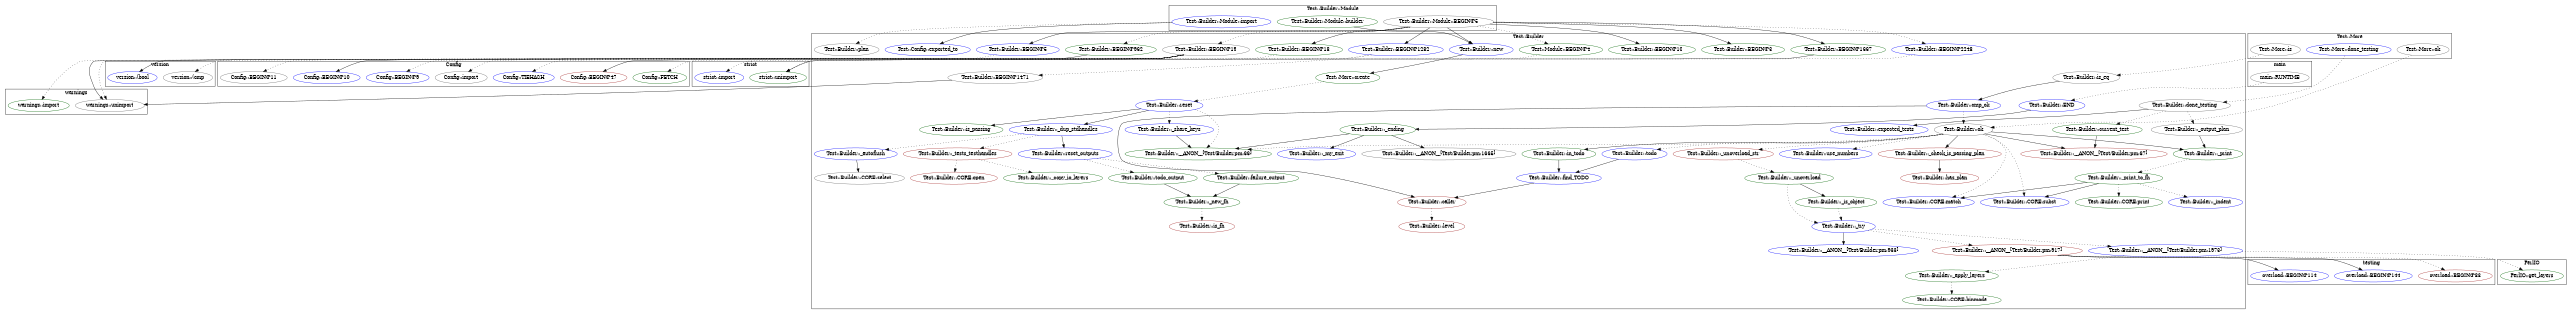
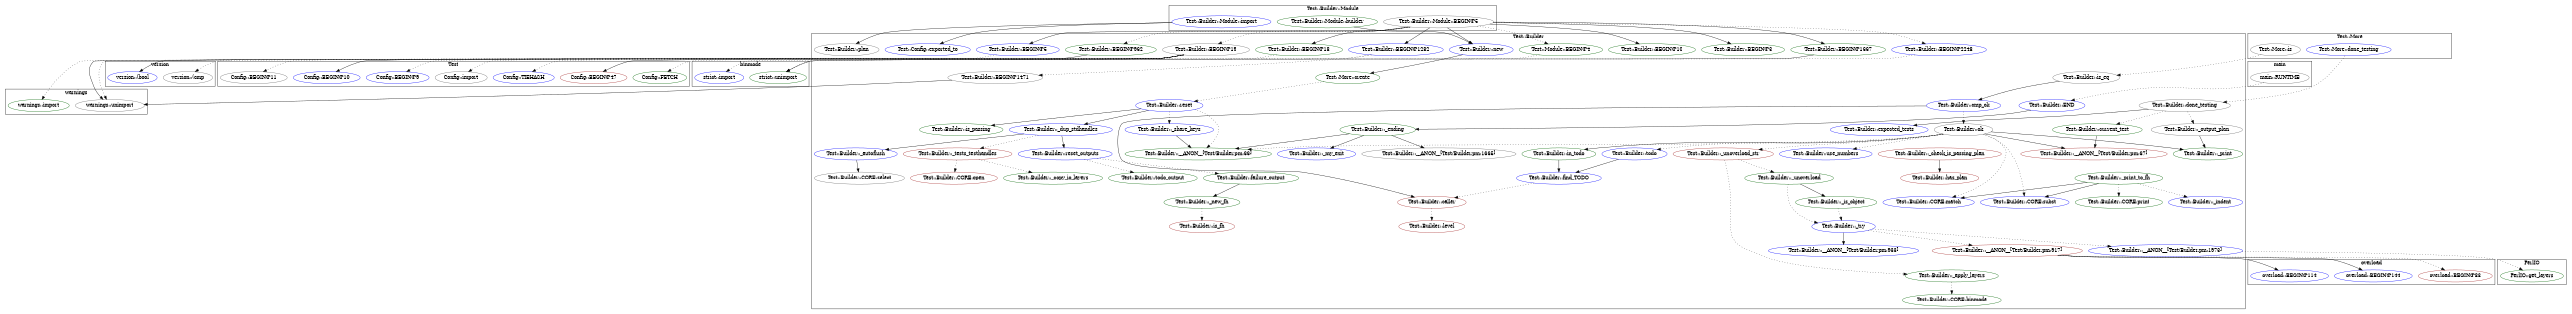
(1015, 26) -> (1015, 26)
(2423, 50) -> none
(454, 65) -> (454, 65)
(751, 65) -> (751, 65)
(956, 141) -> (956, 141)
(1953, 141) -> none
(2166, 165) -> none
(1176, 190) -> none
(1496, 190) -> (1496, 190)
(2371, 263) -> (2371, 263)
(2056, 264) -> (1776, 260)
